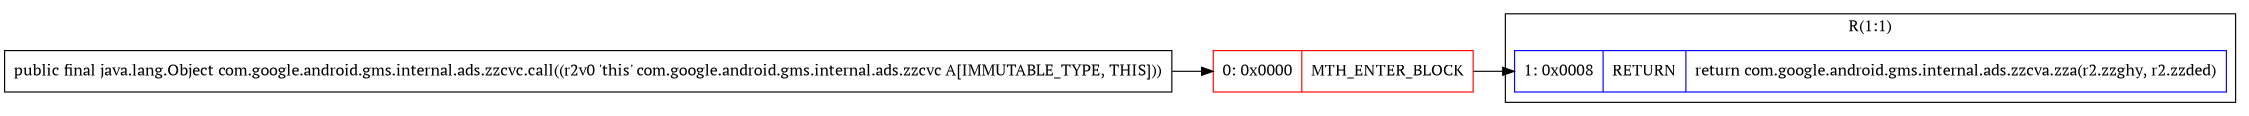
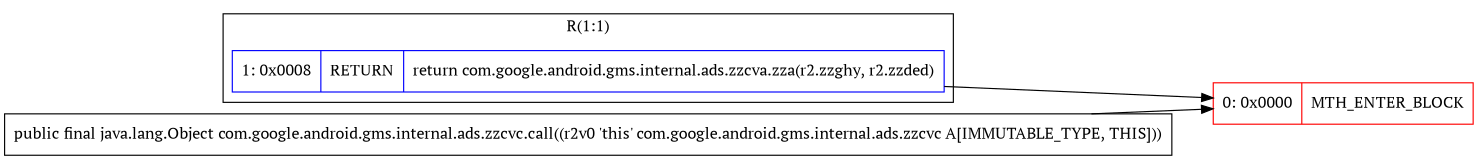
(1488, 71) -> (1073, 92)
